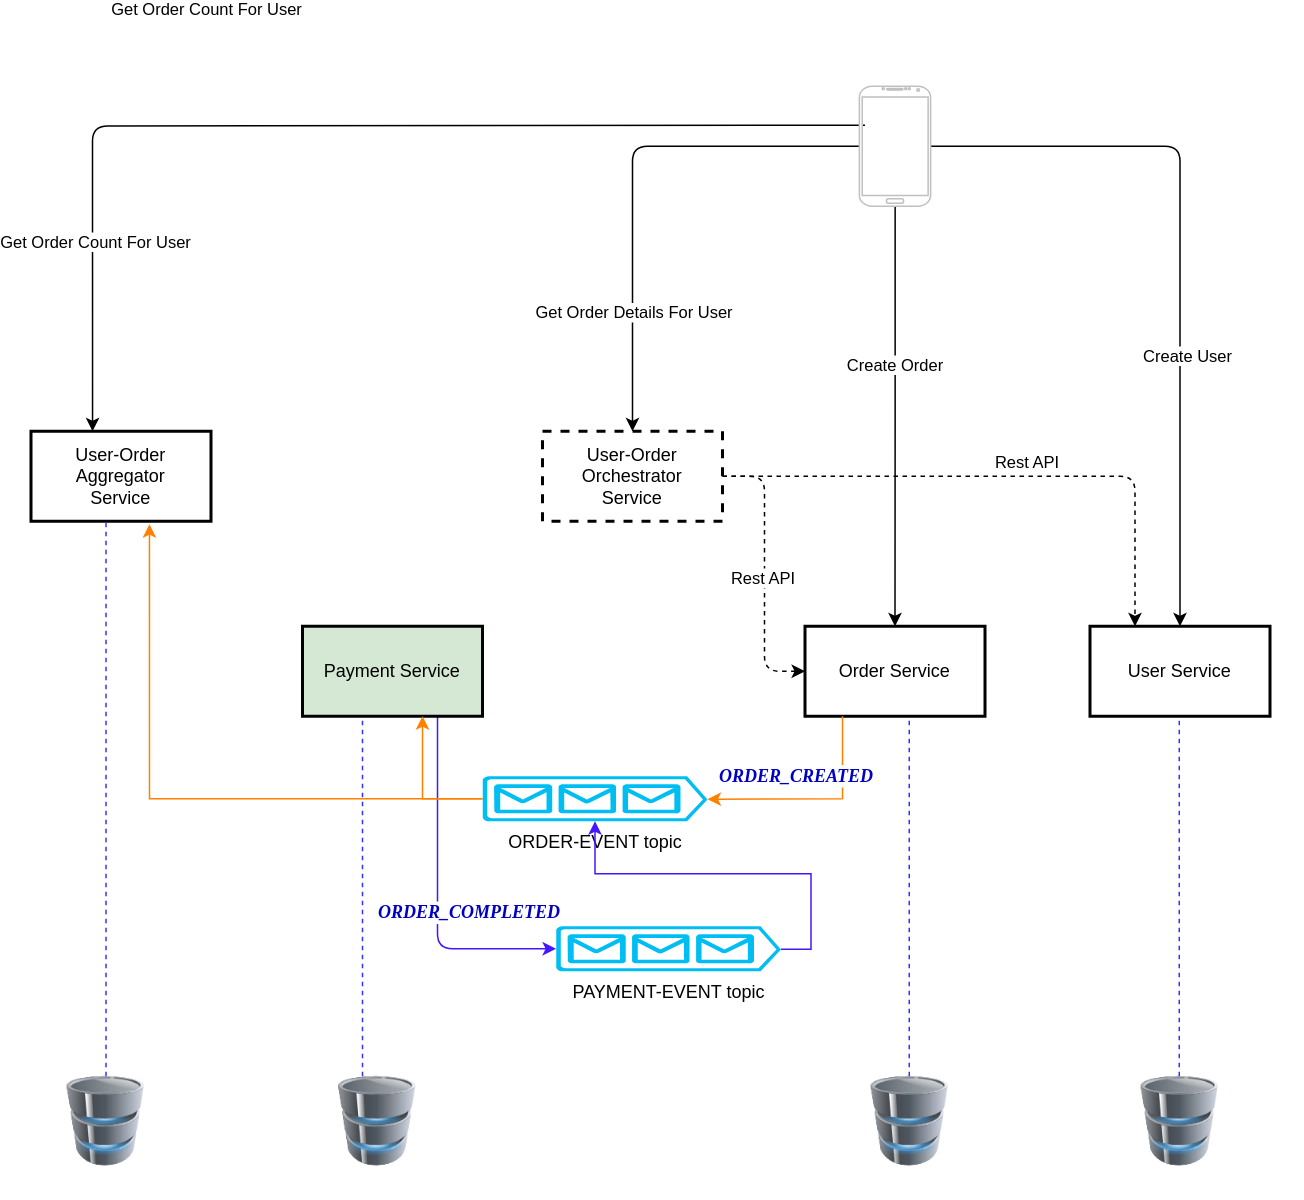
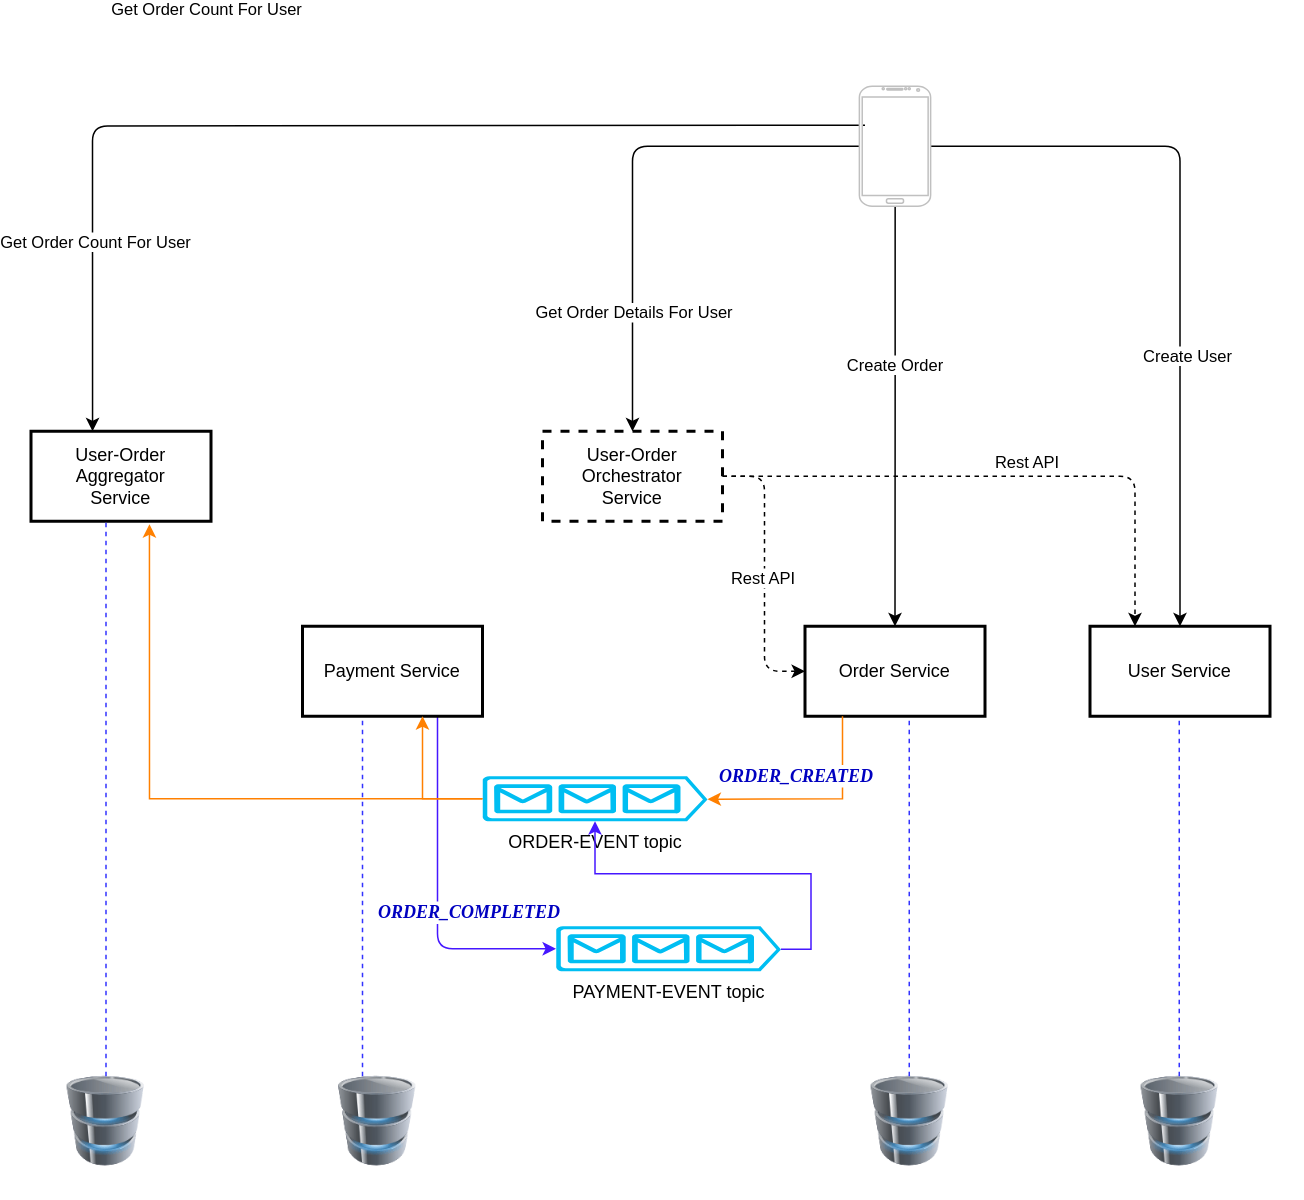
(392, 671) -> (392, 671)
